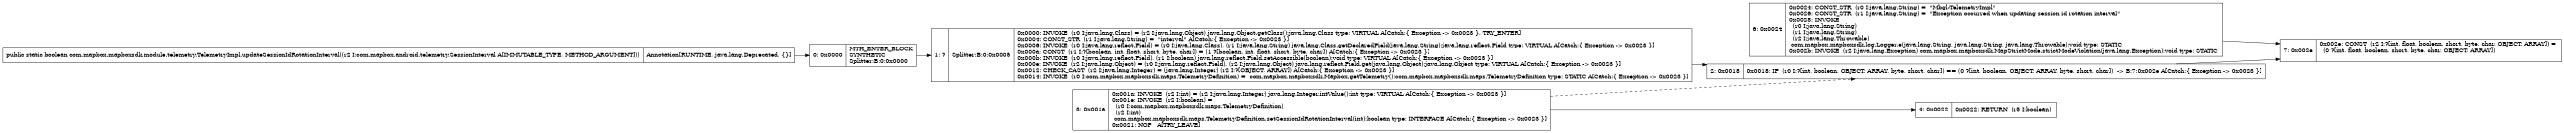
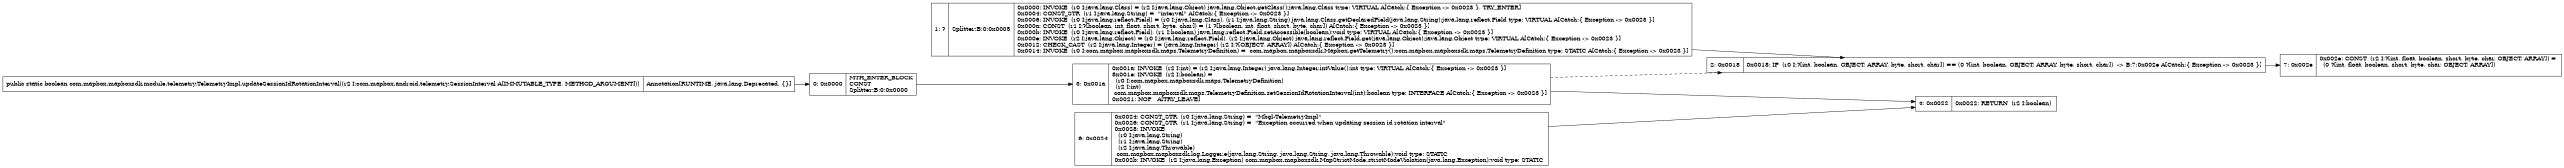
(2249, 42) -> (1730, 117)
(868, 55) -> (860, 84)
(922, 55) -> (992, 84)
(1163, 100) -> (1163, 75)
(2004, 110) -> (2004, 103)
